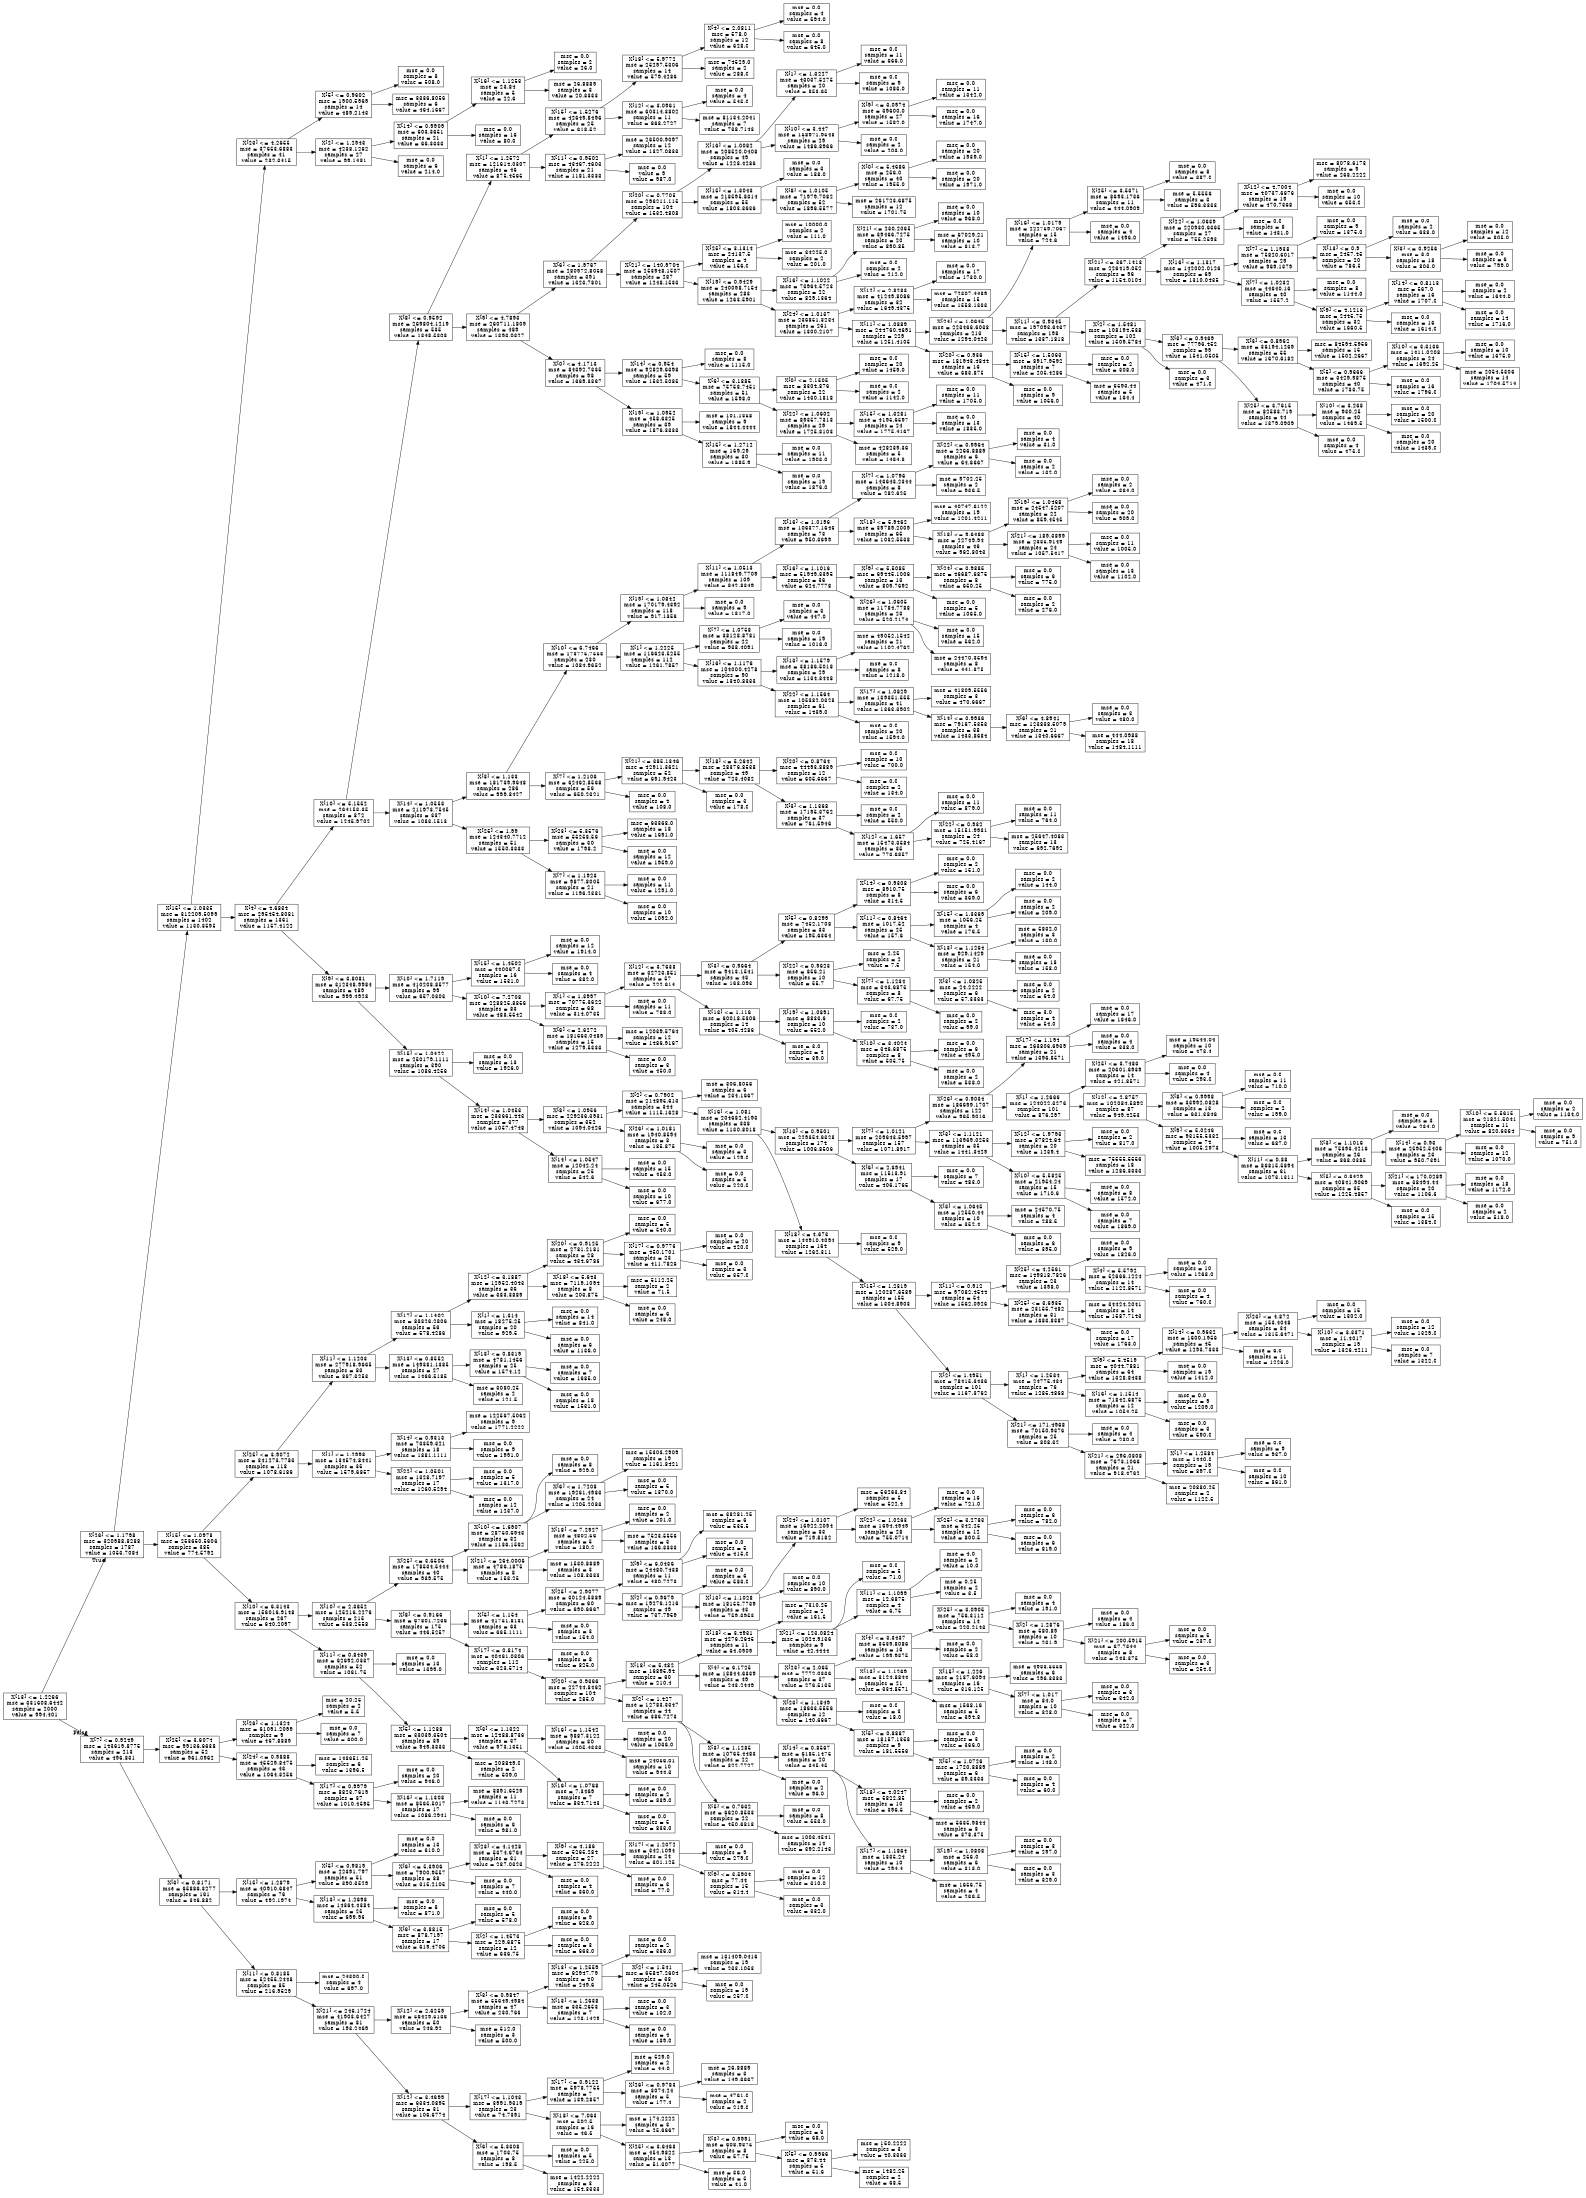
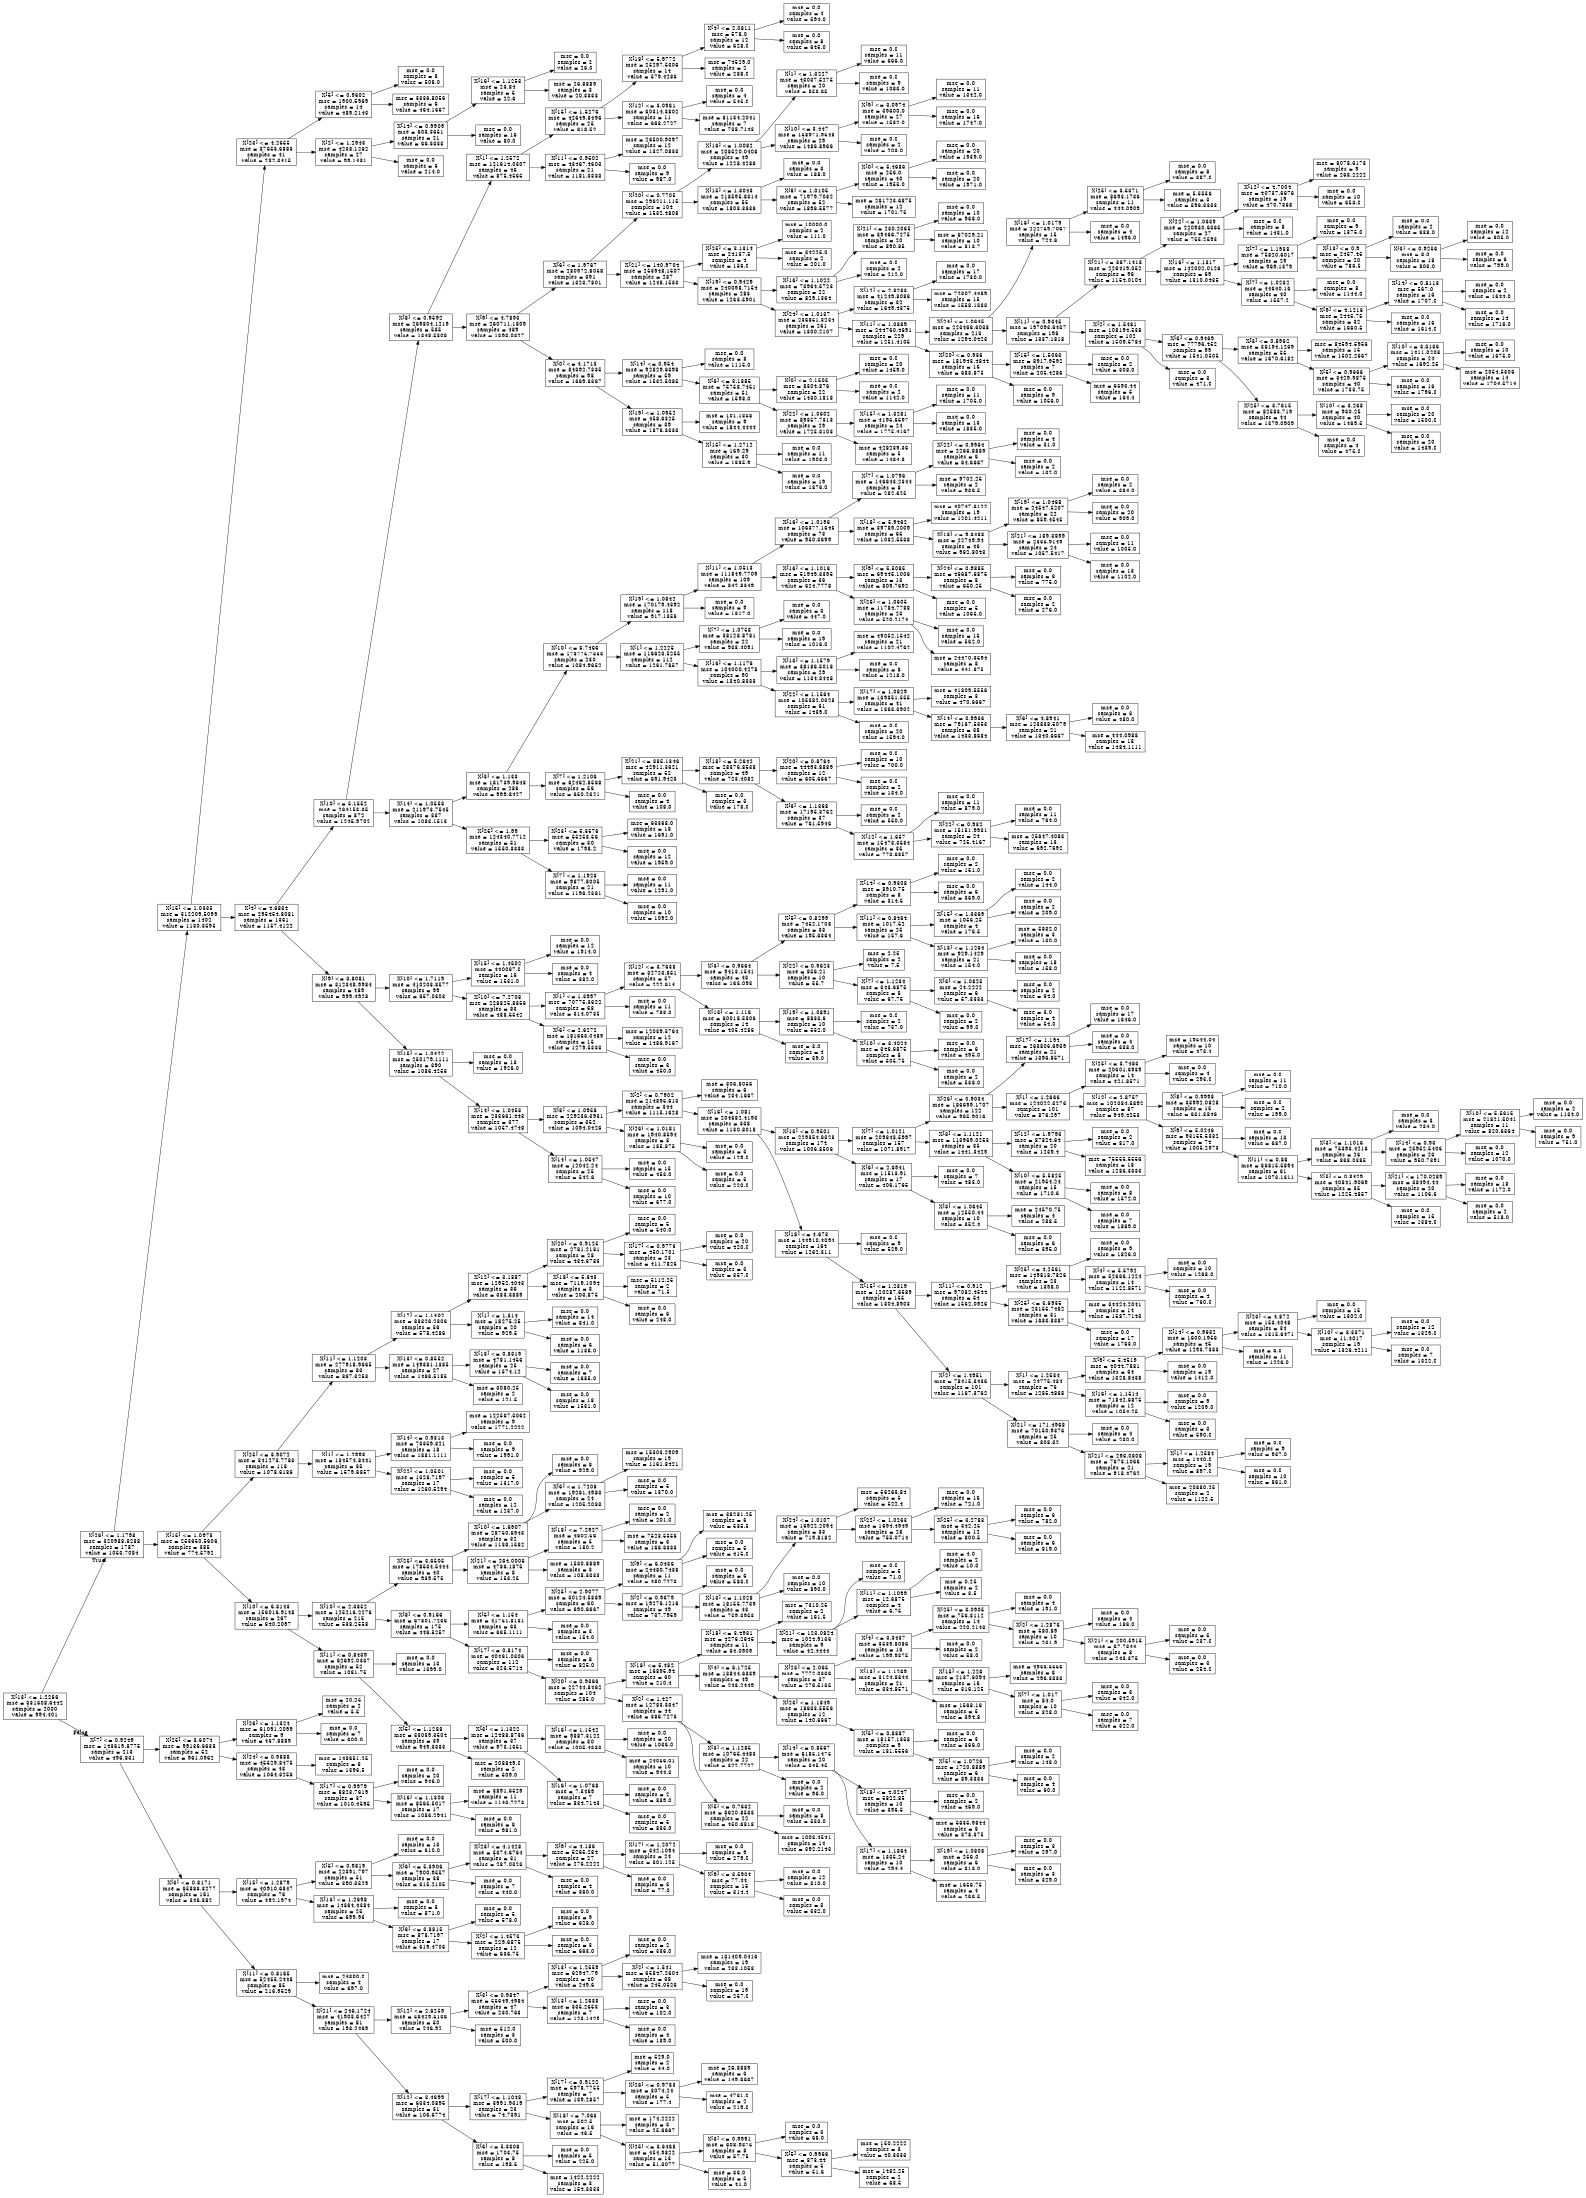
(652, 174) -> (652, 174)
(884, 1712) -> none
